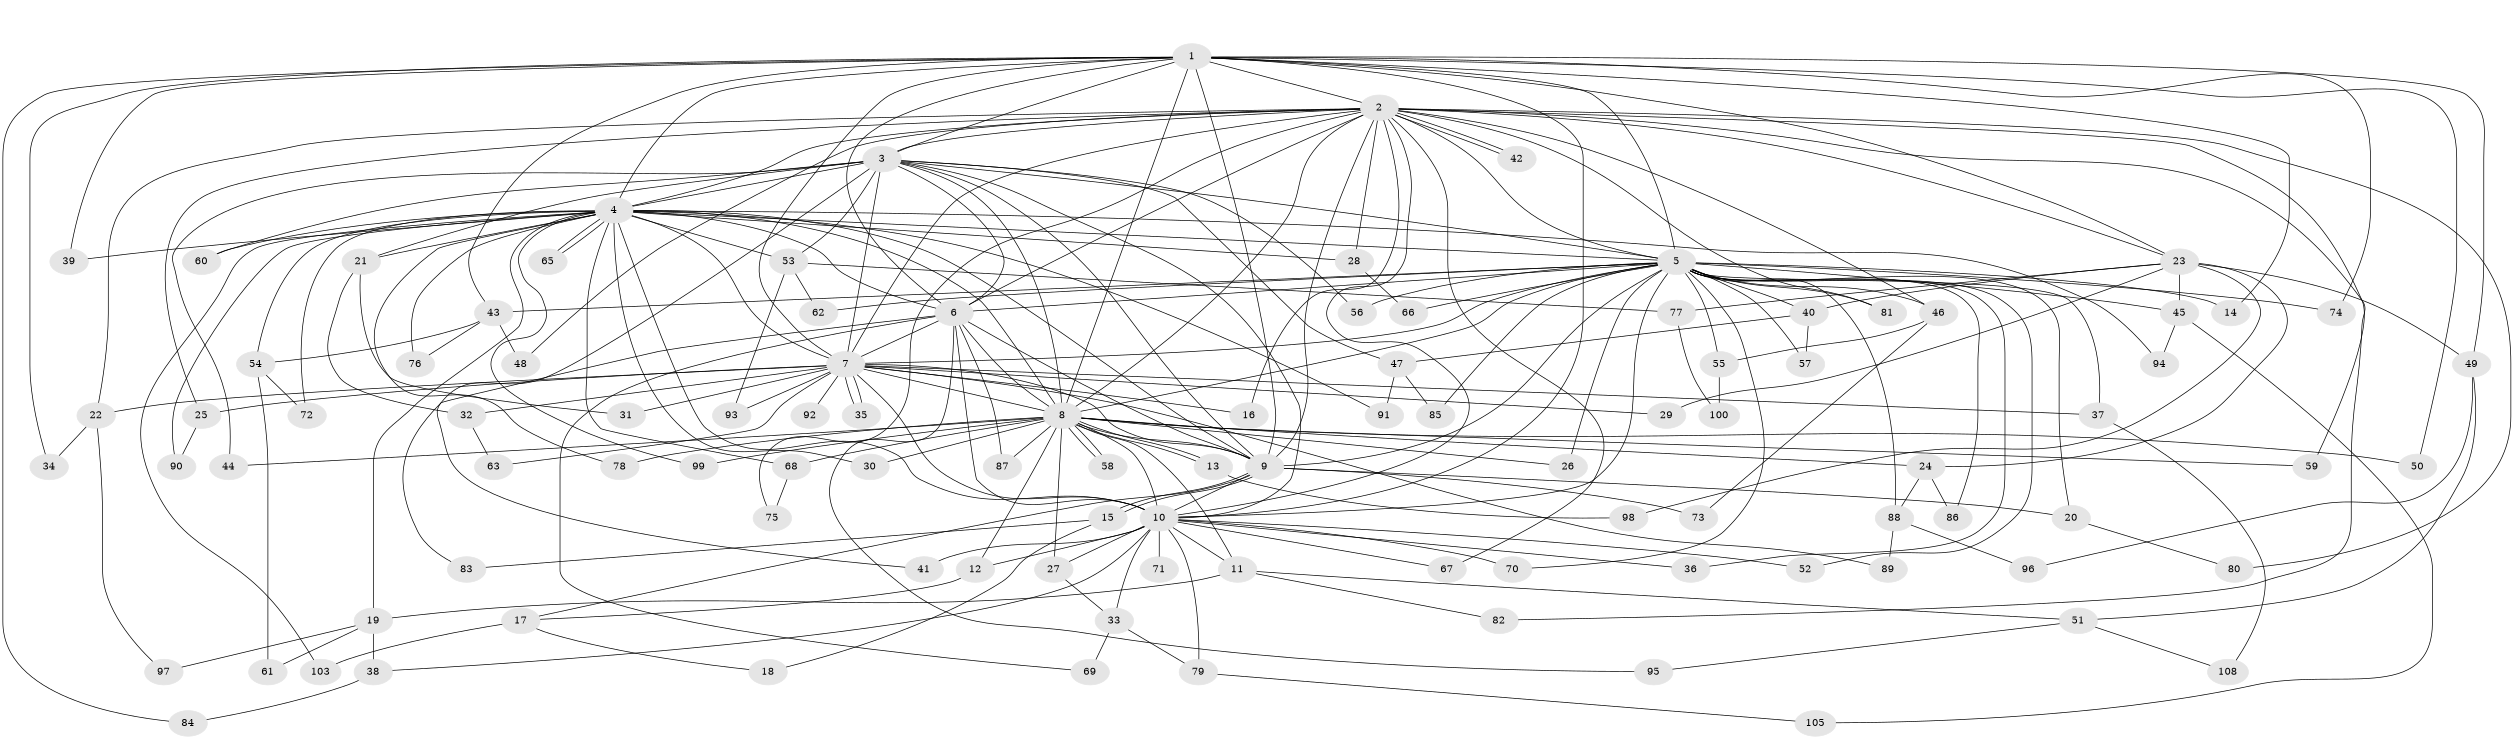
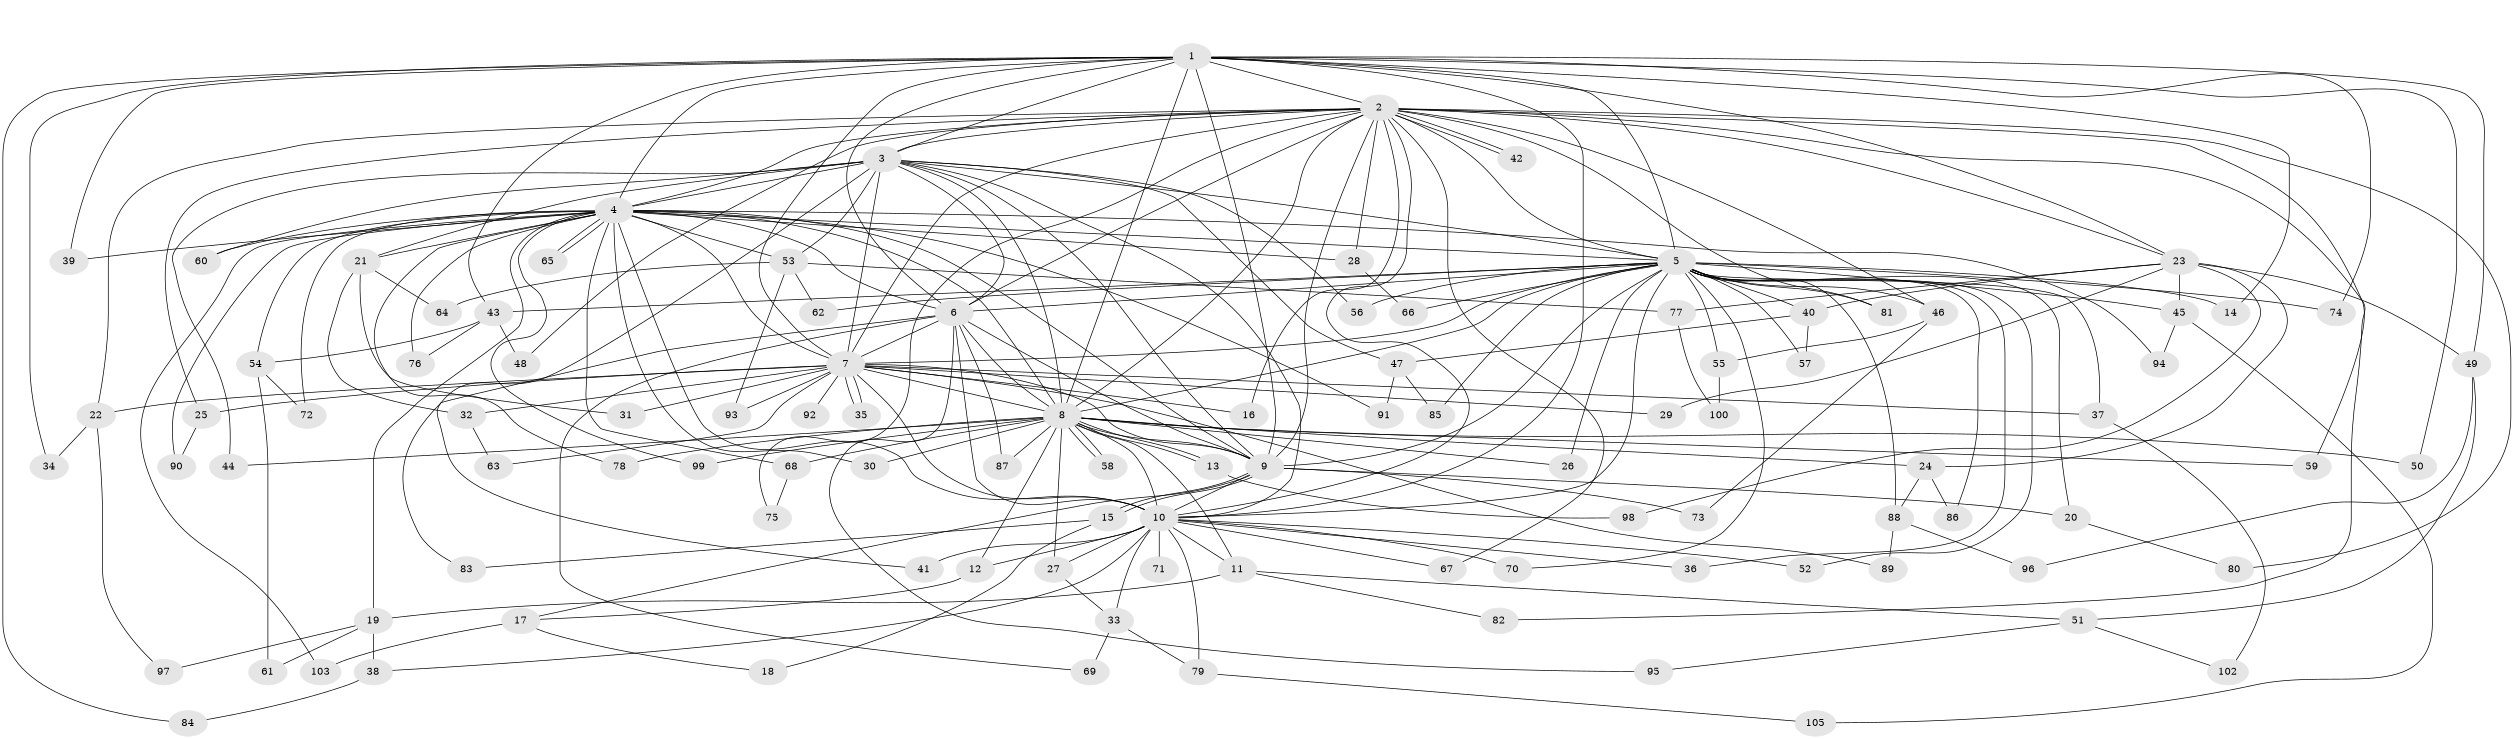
none -> (442, 313)
(2228, 672) -> (2228, 672)
